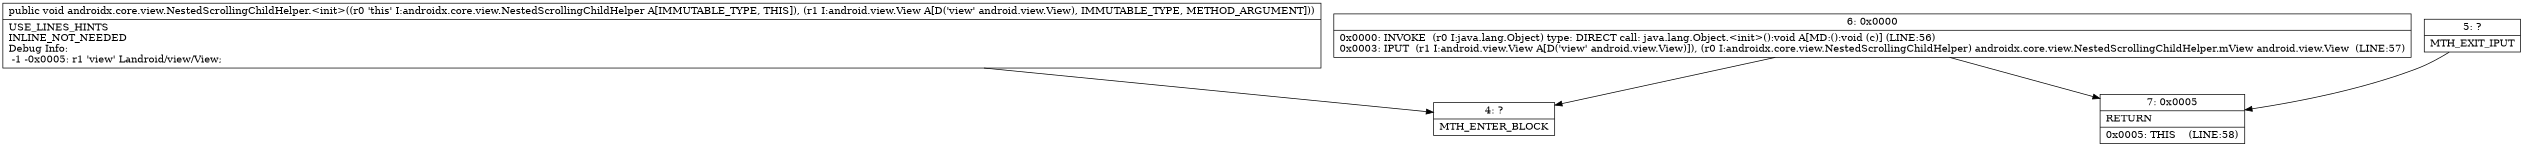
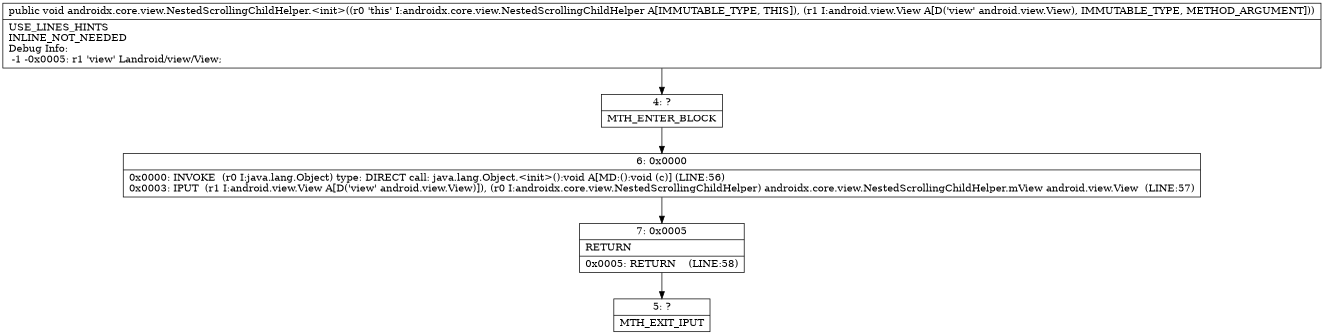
(1669, 80) -> (662, 137)
(2353, 89) -> (662, 282)
(2172, 135) -> (662, 264)
